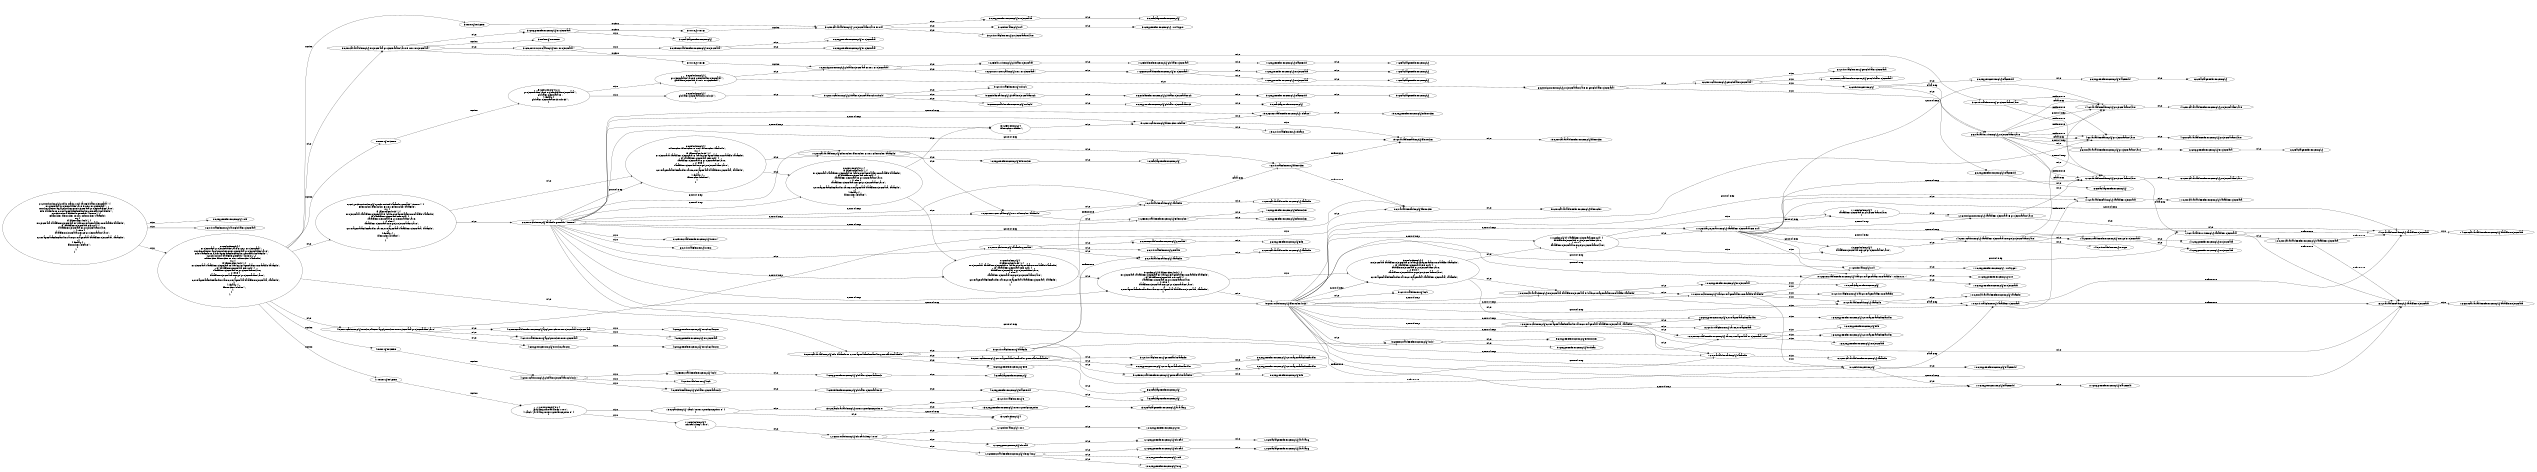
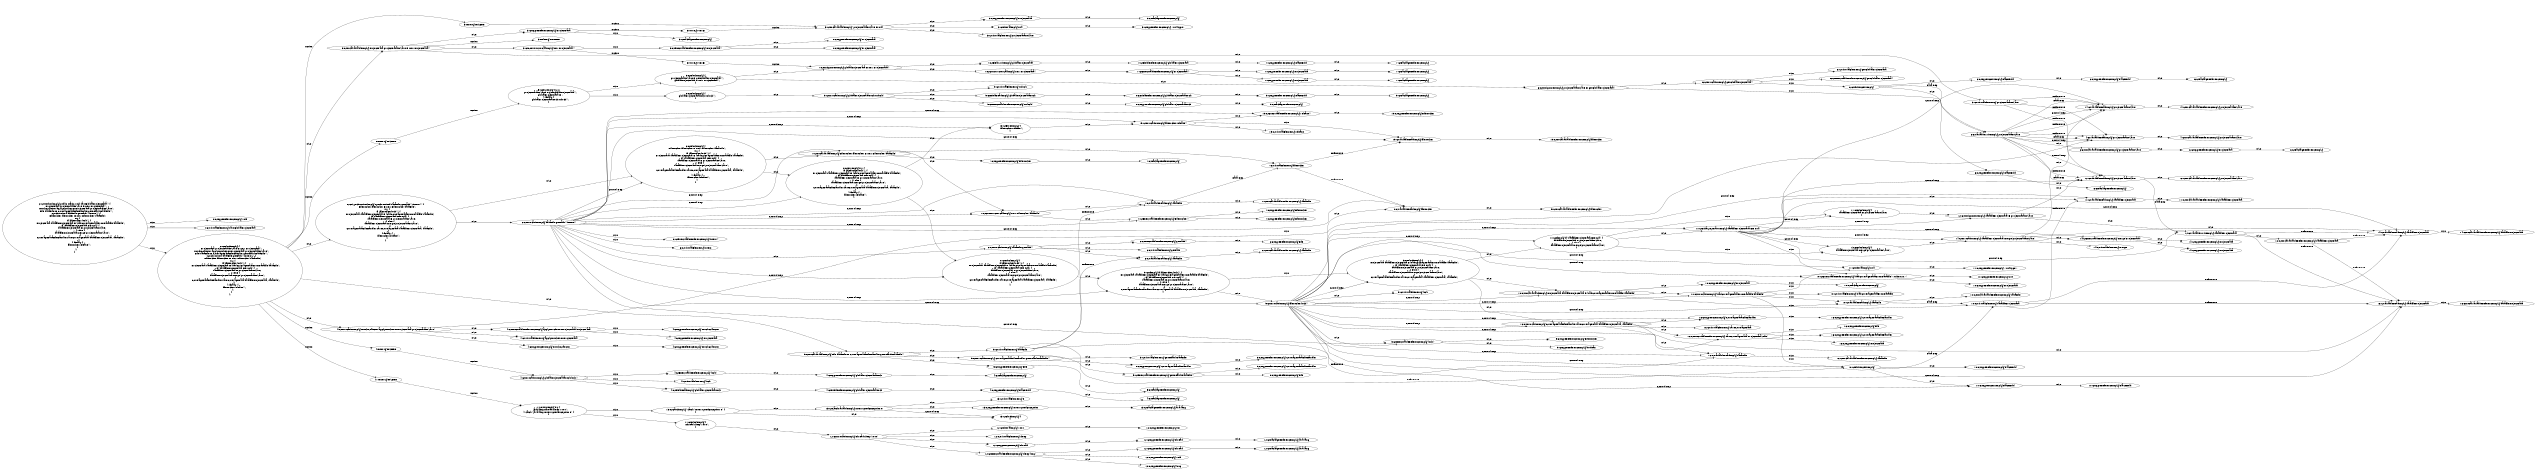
none -> (1010, 437)
